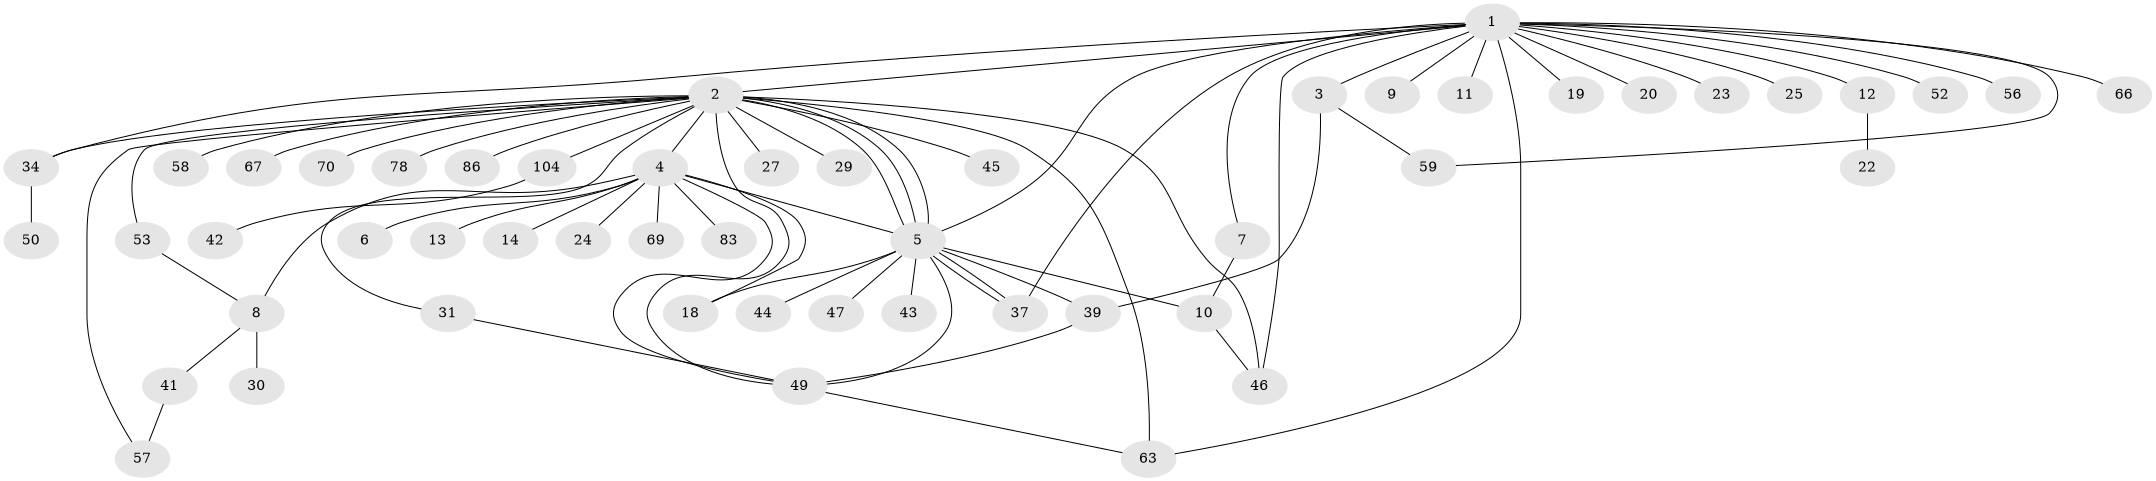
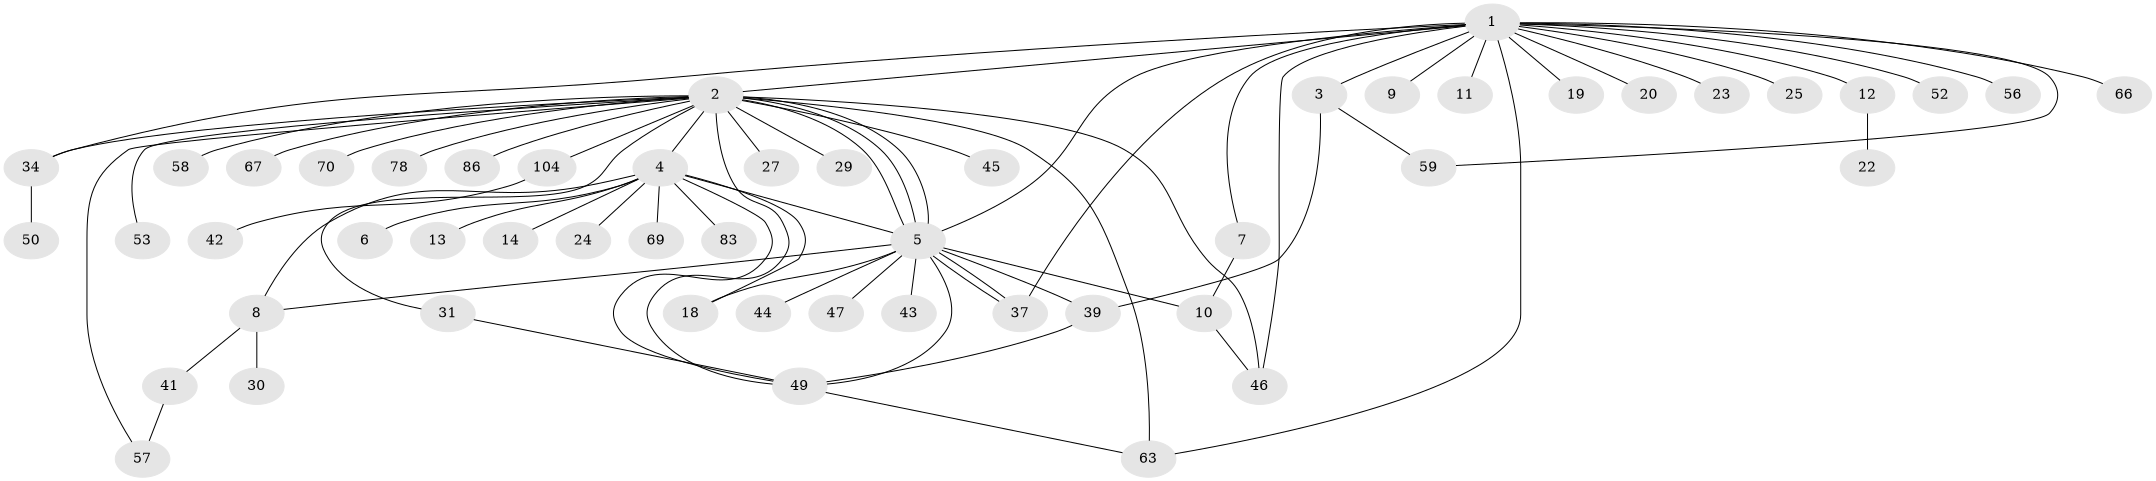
(200, 277) -> (588, 277)
